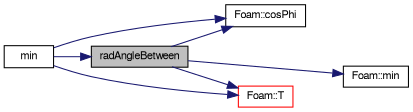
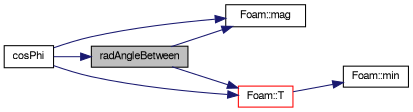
(266, 16) -> (266, 16)
(29, 57) -> (29, 57)
(260, 67) -> (313, 88)
